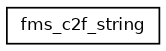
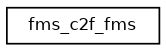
(83, 26) -> (83, 26)
